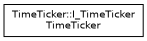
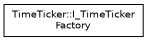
(74, 21) -> (74, 21)
